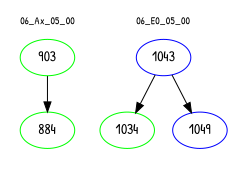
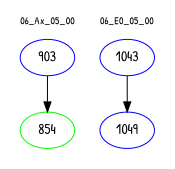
(47, 58) -> (47, 58)
(47, 130) -> (47, 130)
(127, 130) -> none
